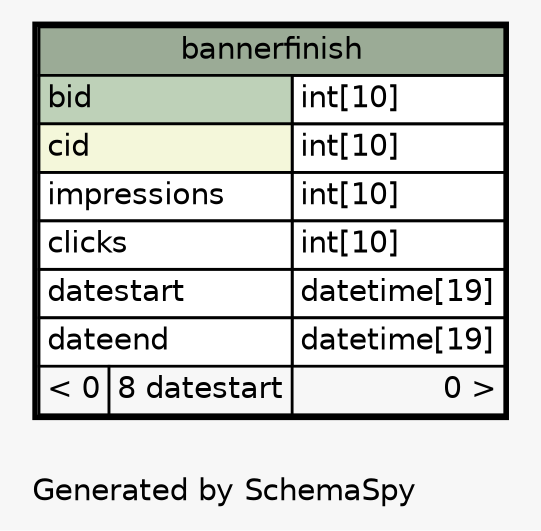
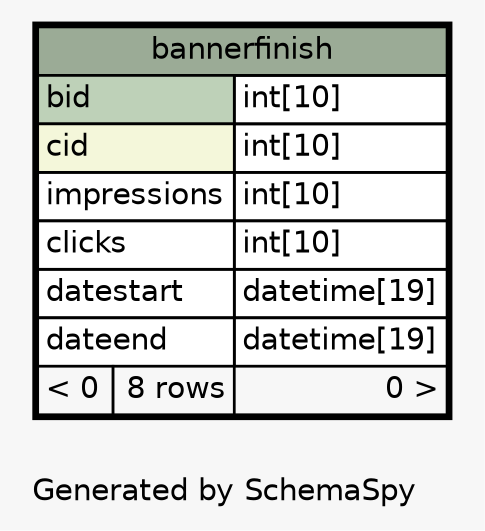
(201, 389) -> (176, 389)
